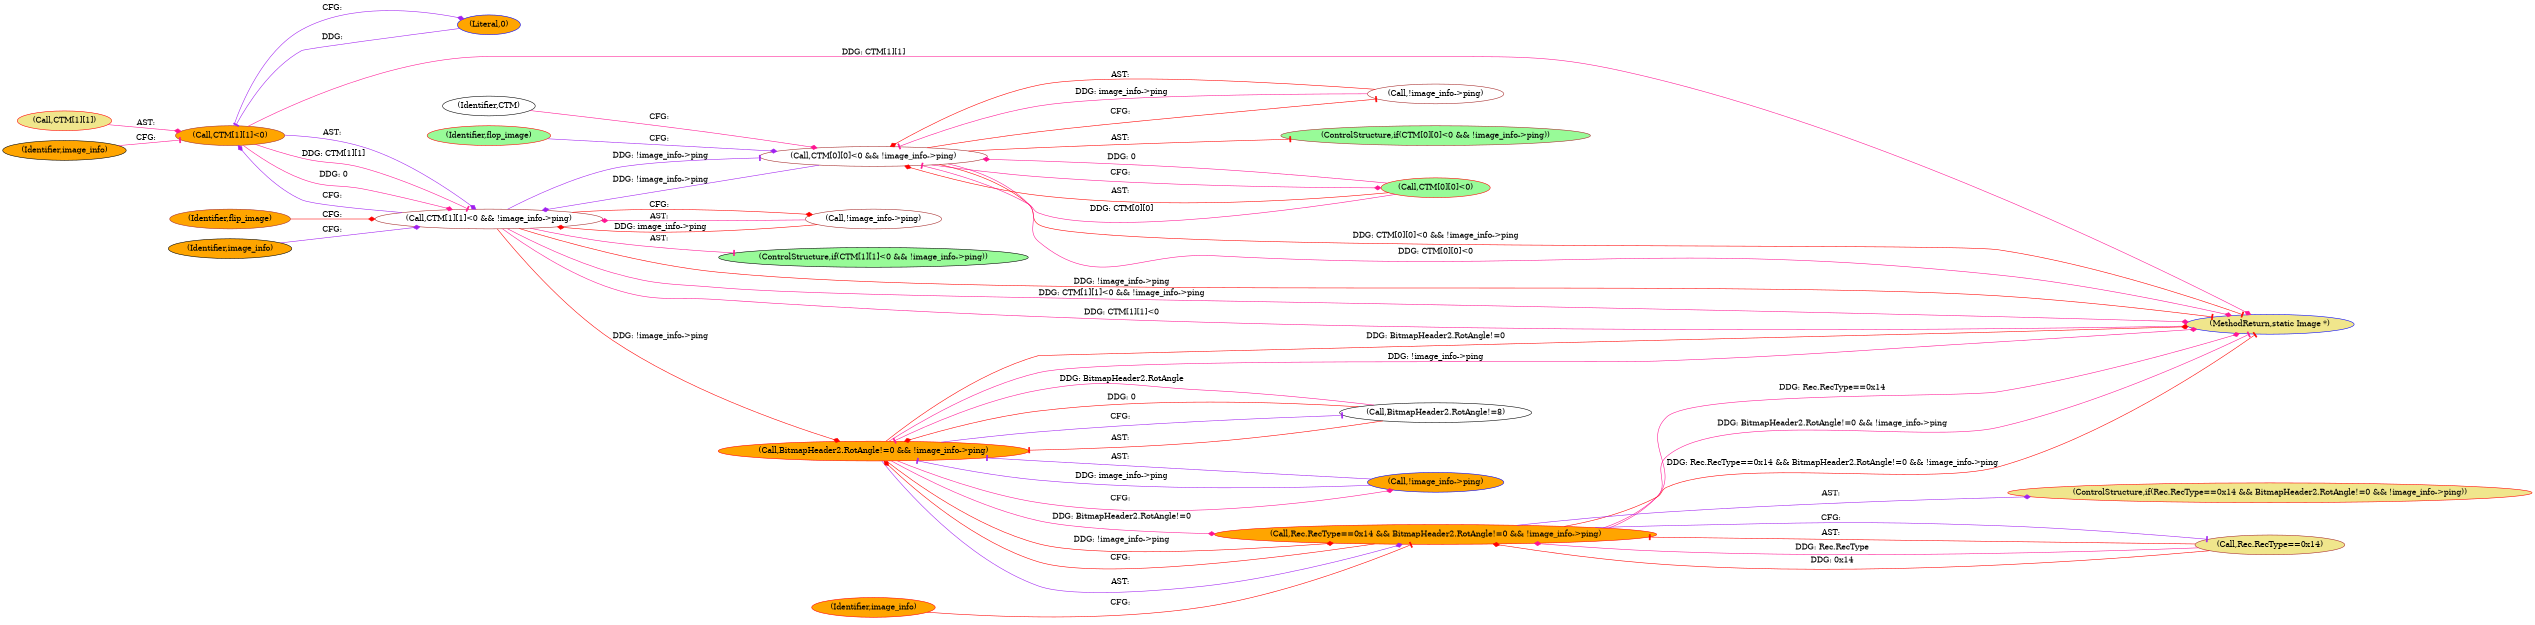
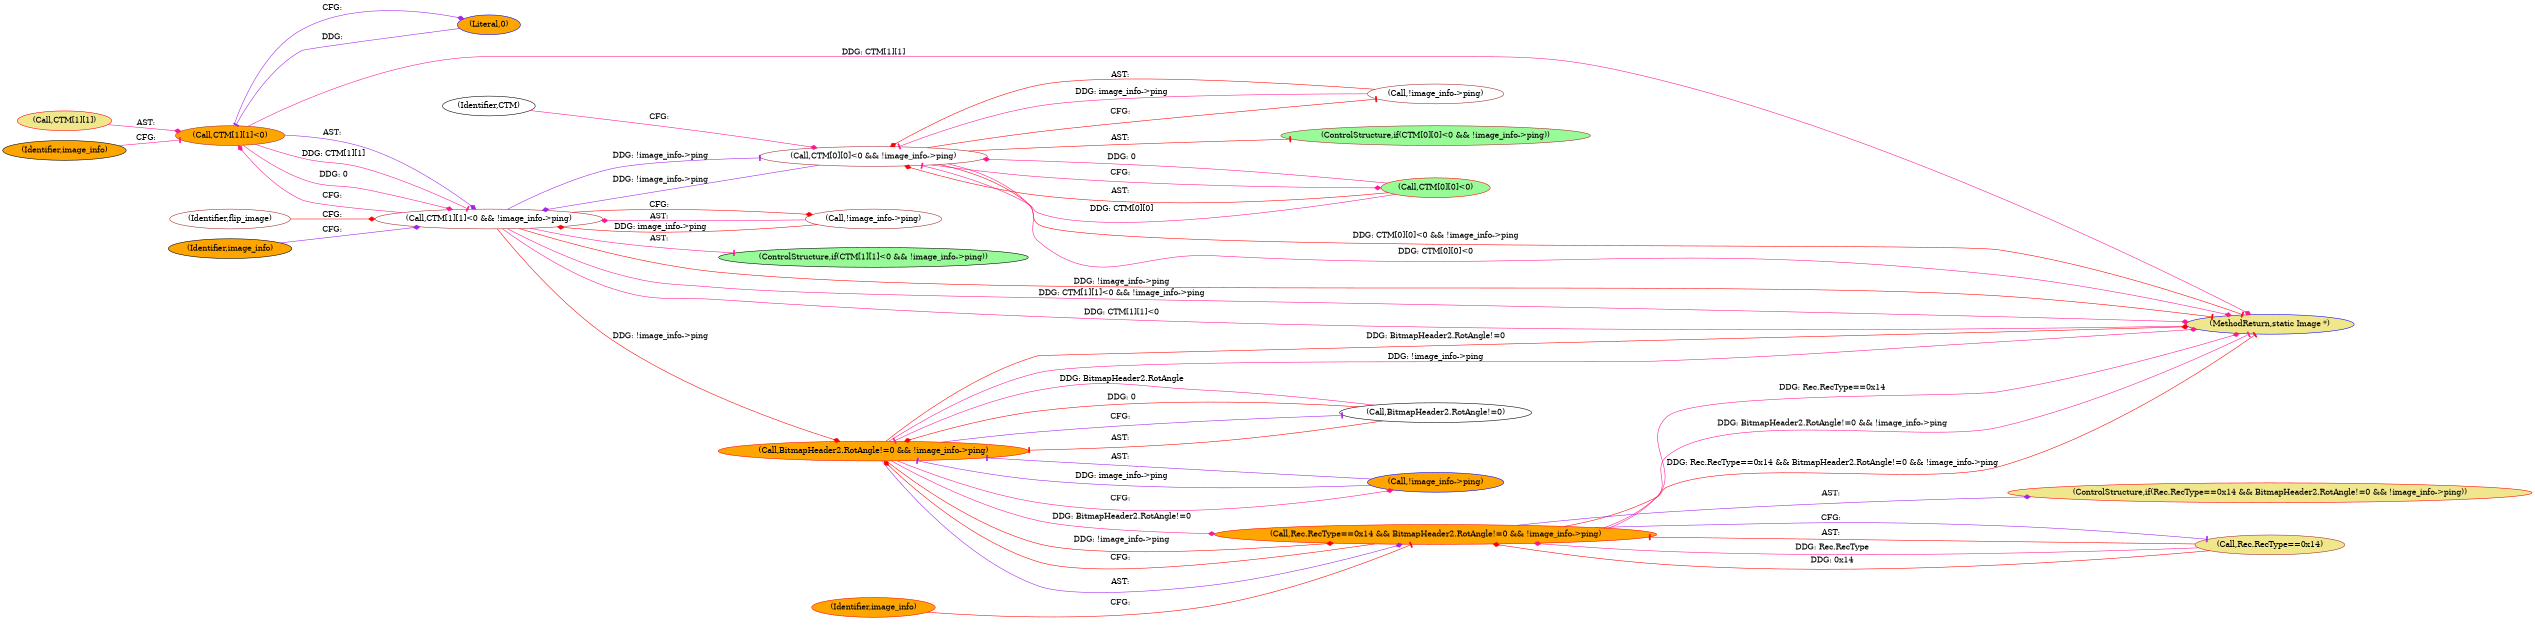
(489, 136) -> none
(313, 203) -> (313, 203)
(230, 219) -> (230, 219)
(1436, 413) -> (1436, 413)
